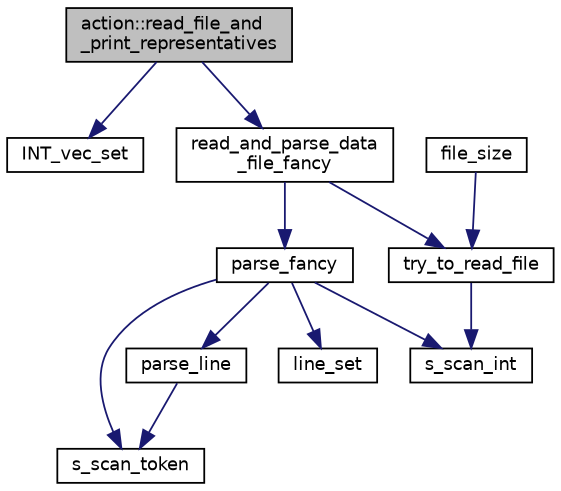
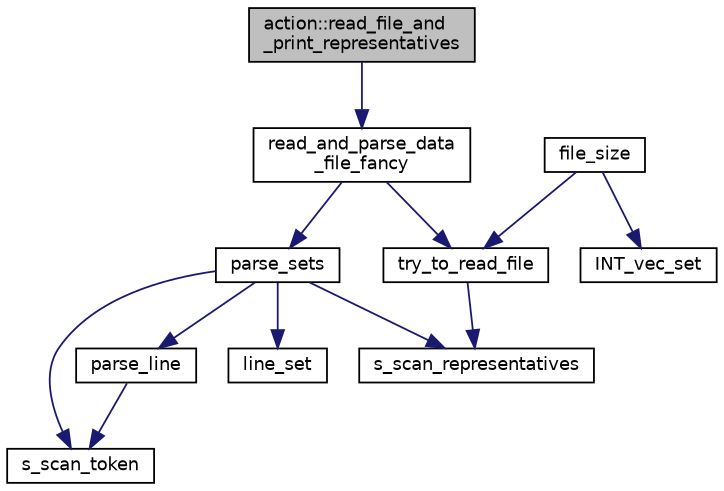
(129, 93) -> (618, 202)
(285, 265) -> (278, 265)
(471, 366) -> (477, 366)
